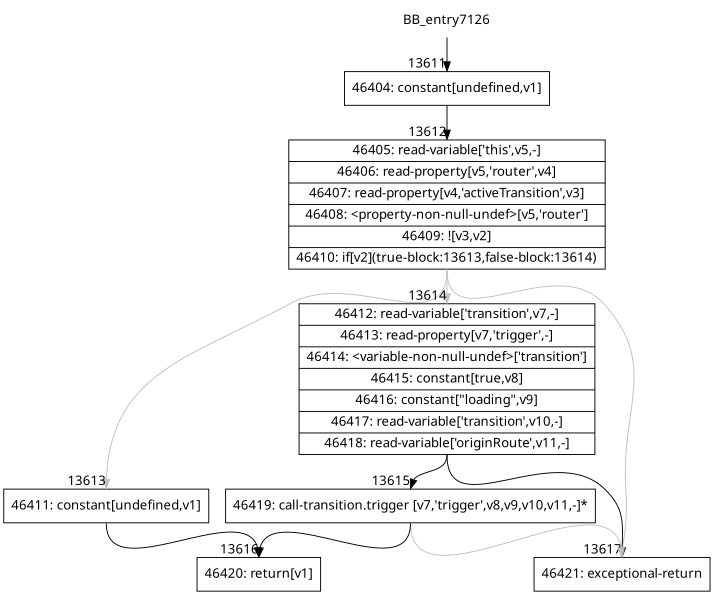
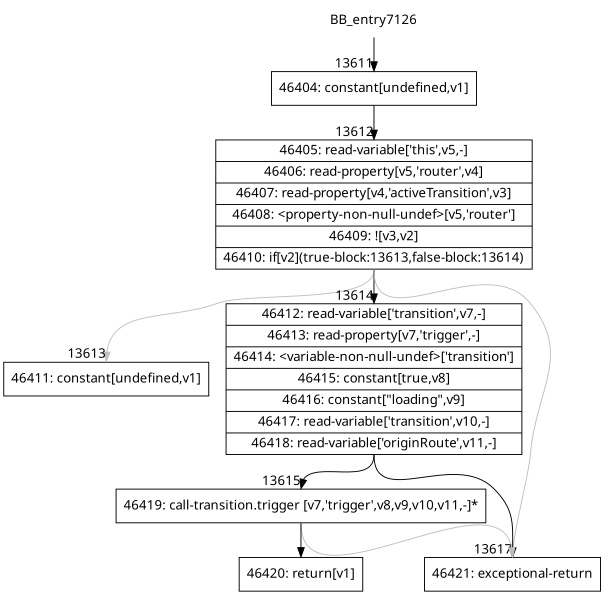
(447, 282) -> (374, 282)
(178, 541) -> none
